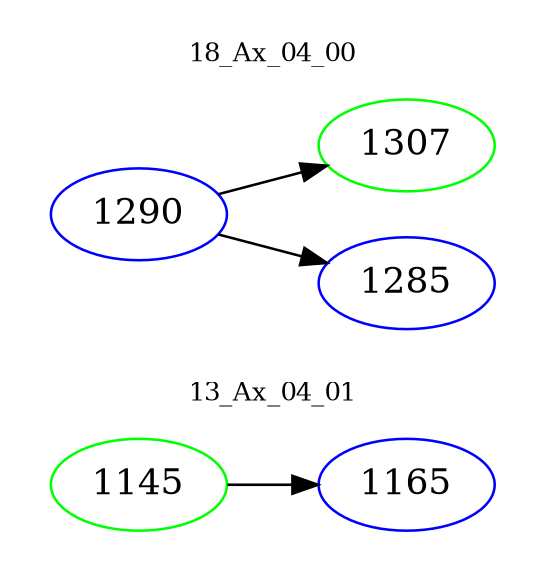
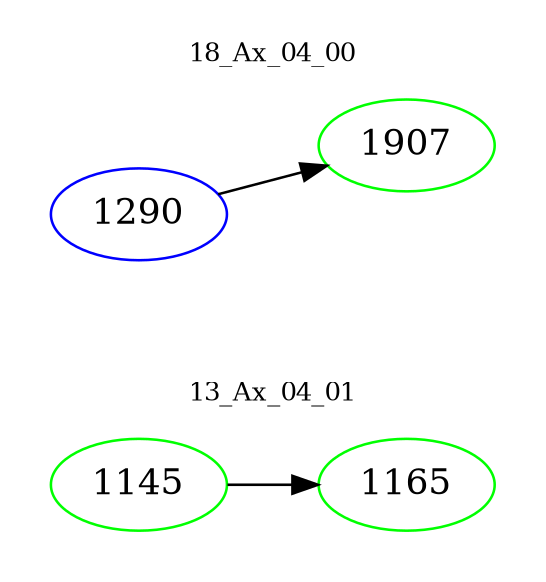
(407, 145) -> (407, 145)
(407, 283) -> none
(407, 485) -> (407, 485)
